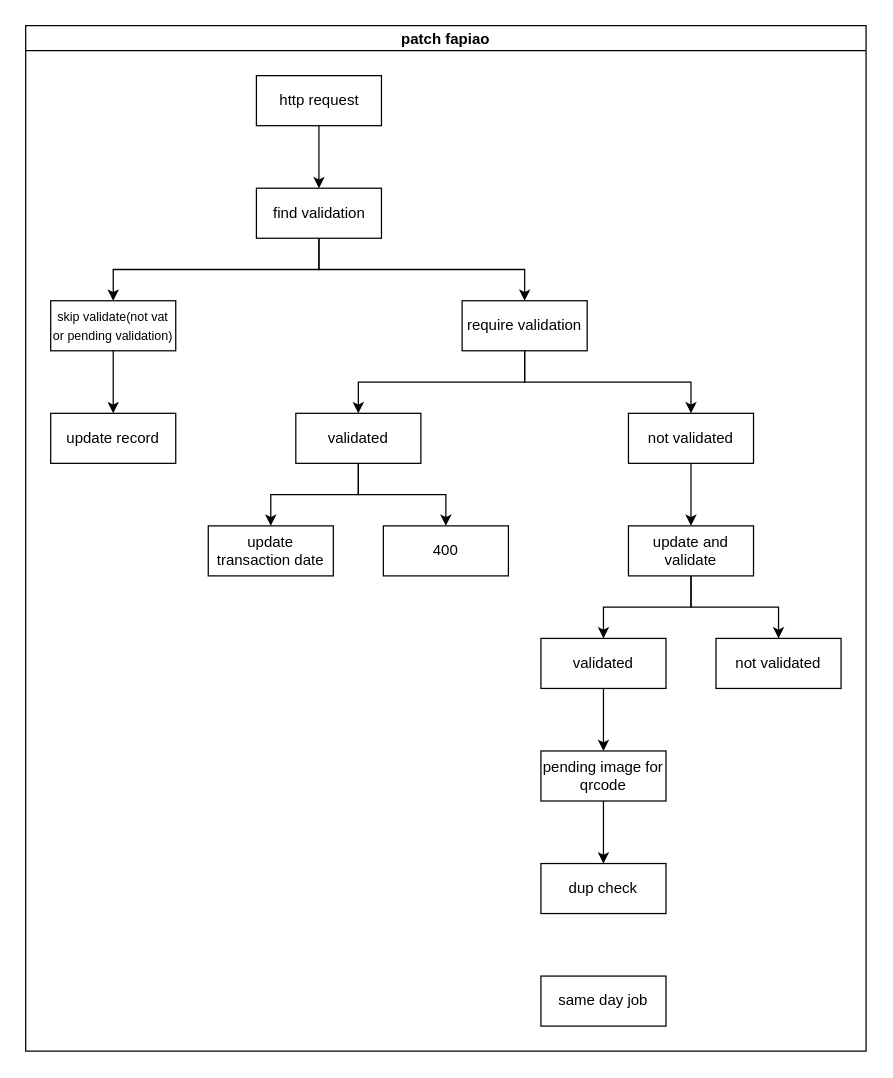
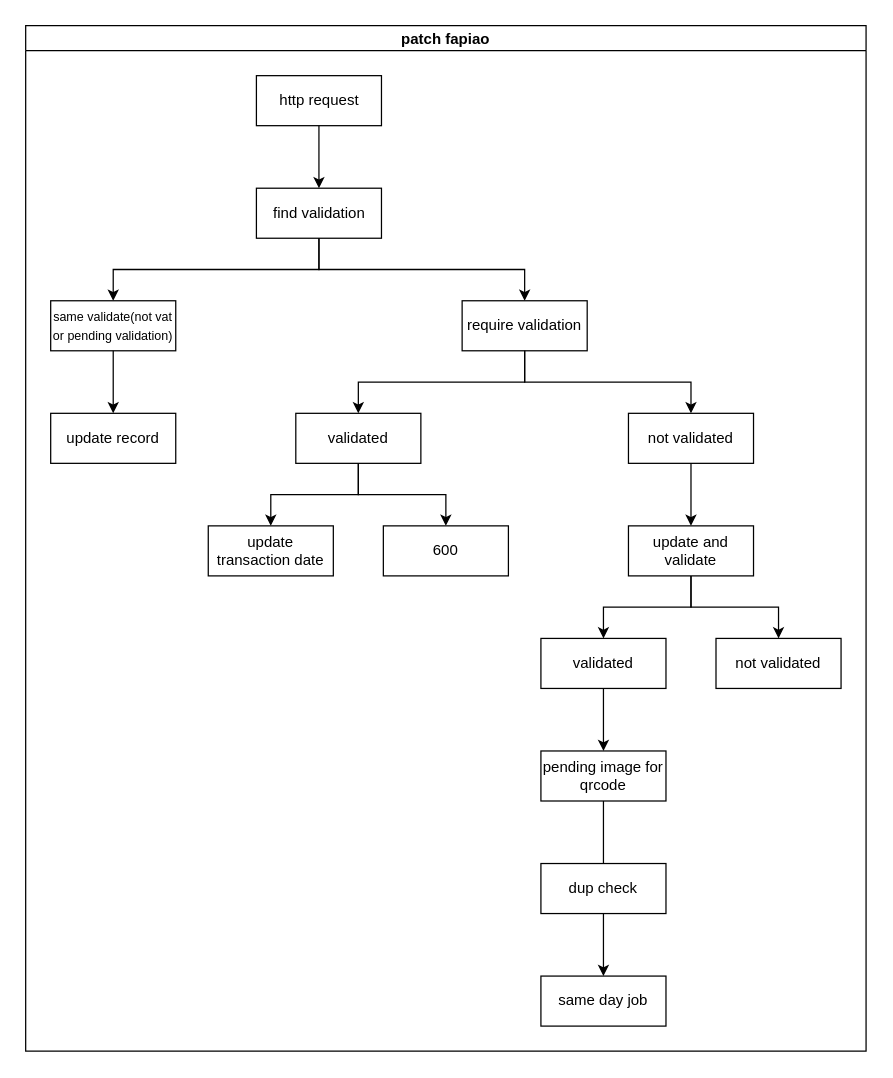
(113, 326) -> (113, 326)
(446, 551) -> (446, 551)
(603, 853) -> (603, 857)
none -> (603, 940)
